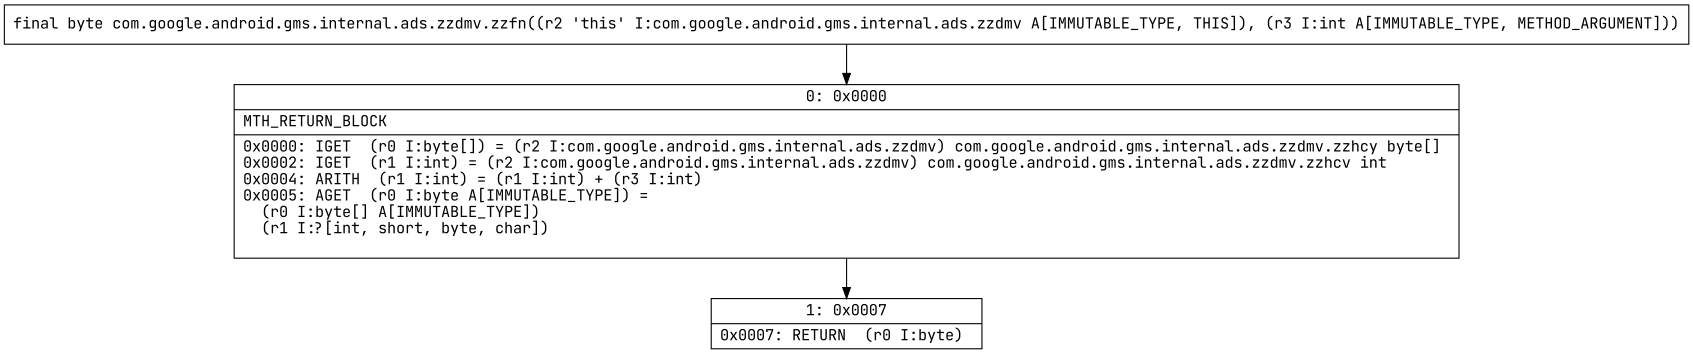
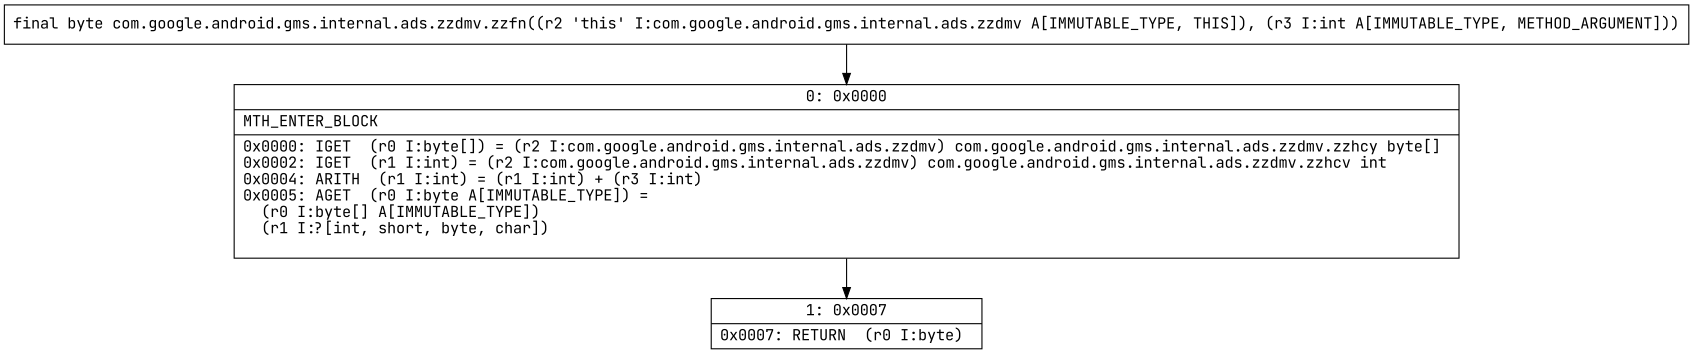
(315, 122) -> (311, 122)
